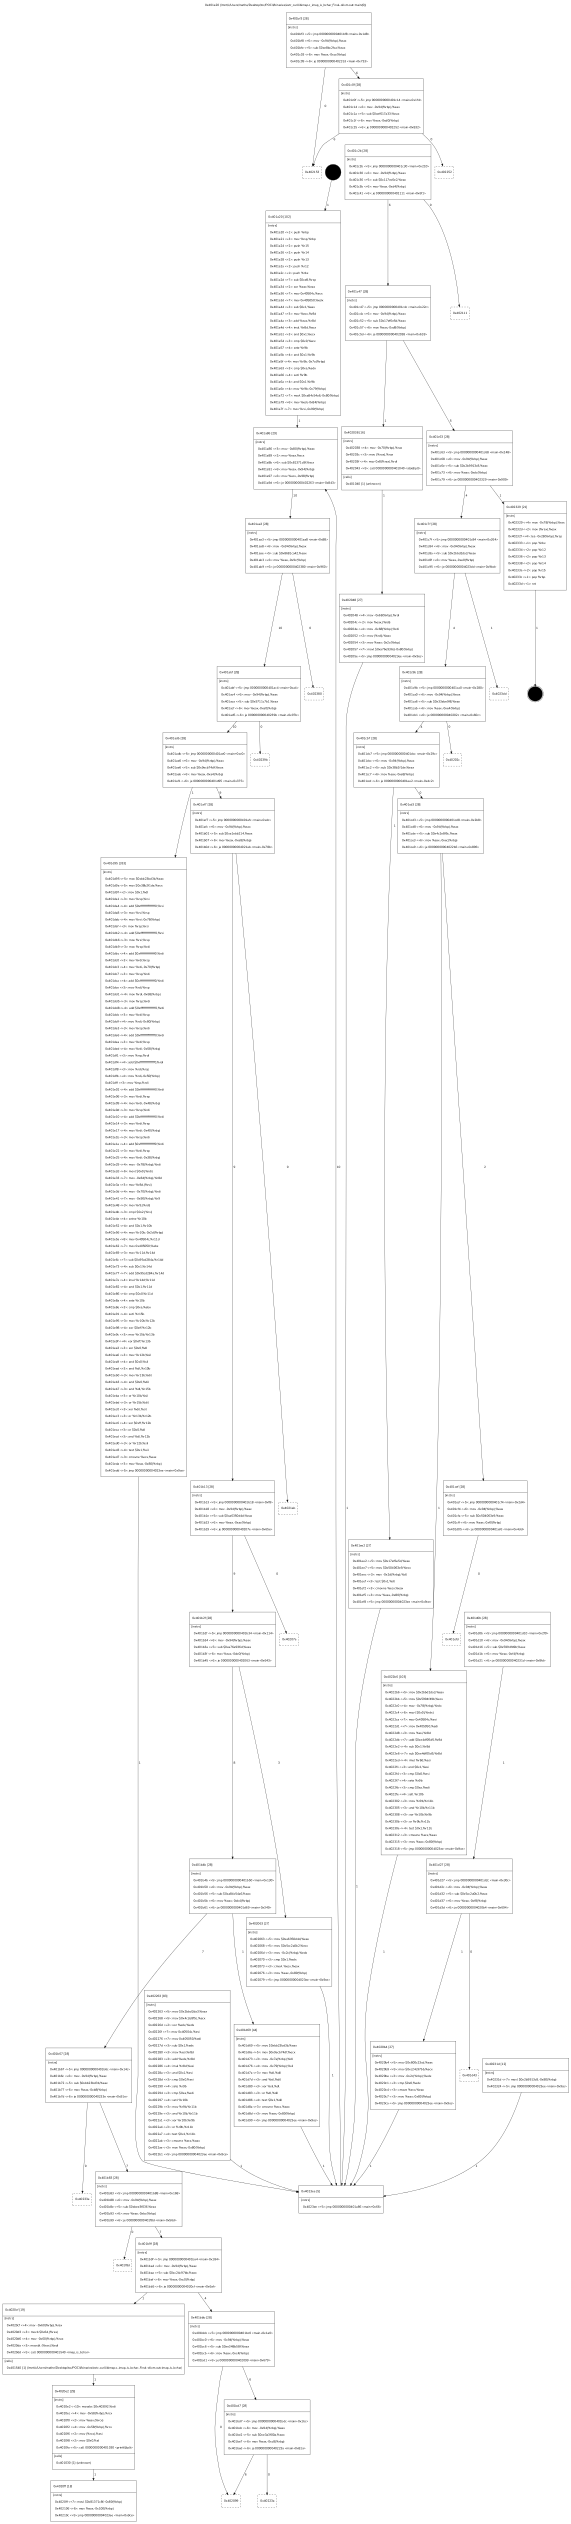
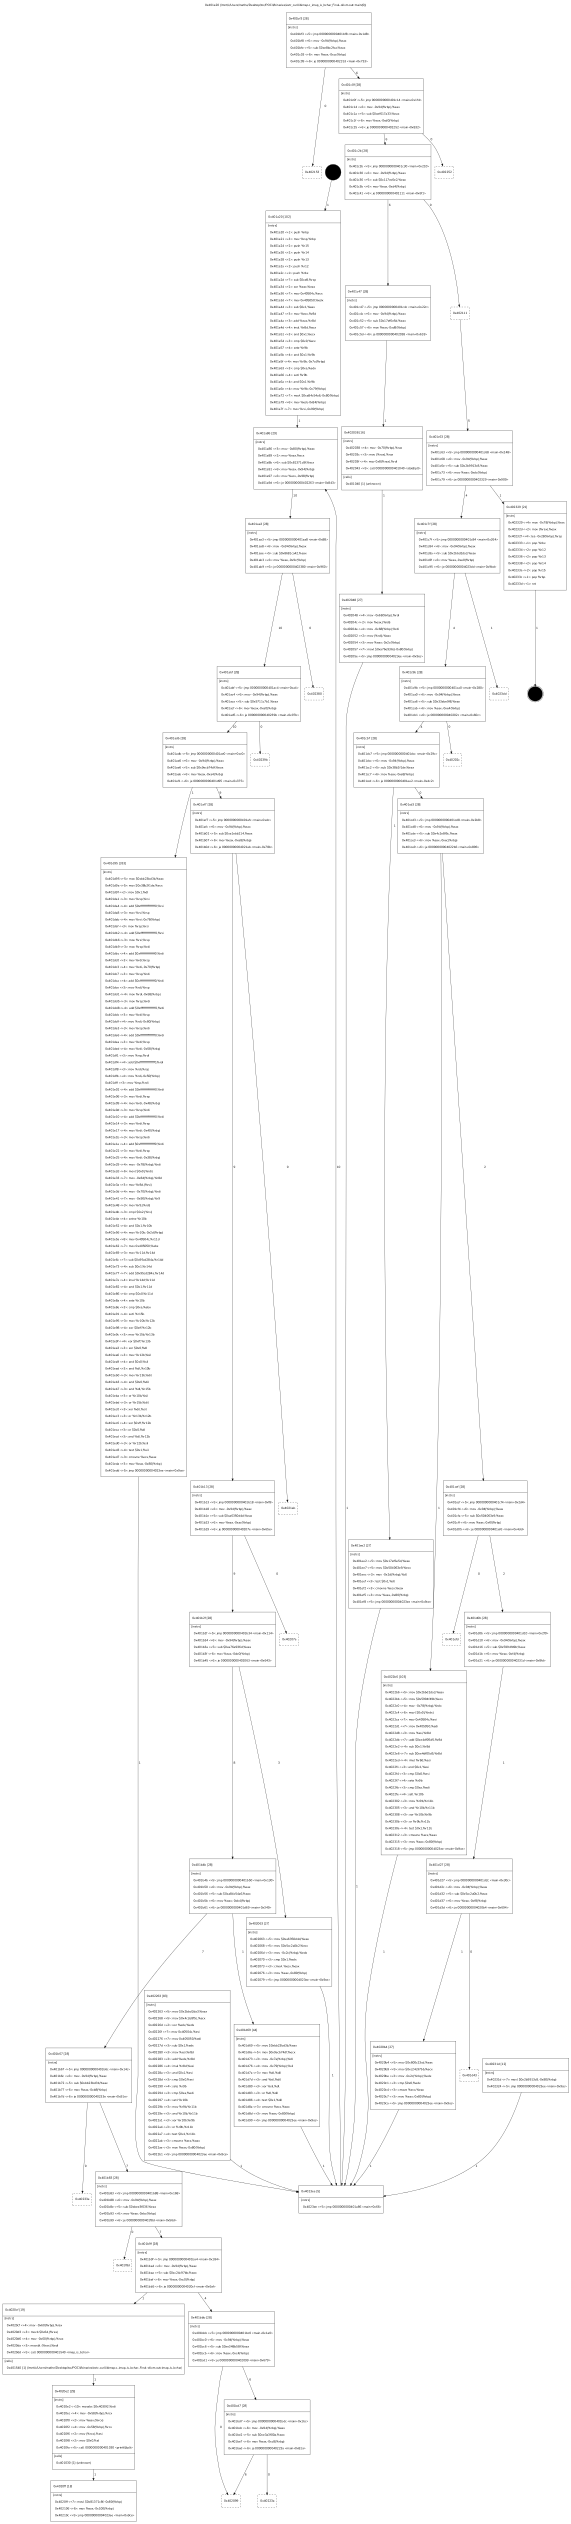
(323, 146) -> (384, 138)
(428, 385) -> (464, 374)
none -> (496, 1573)
